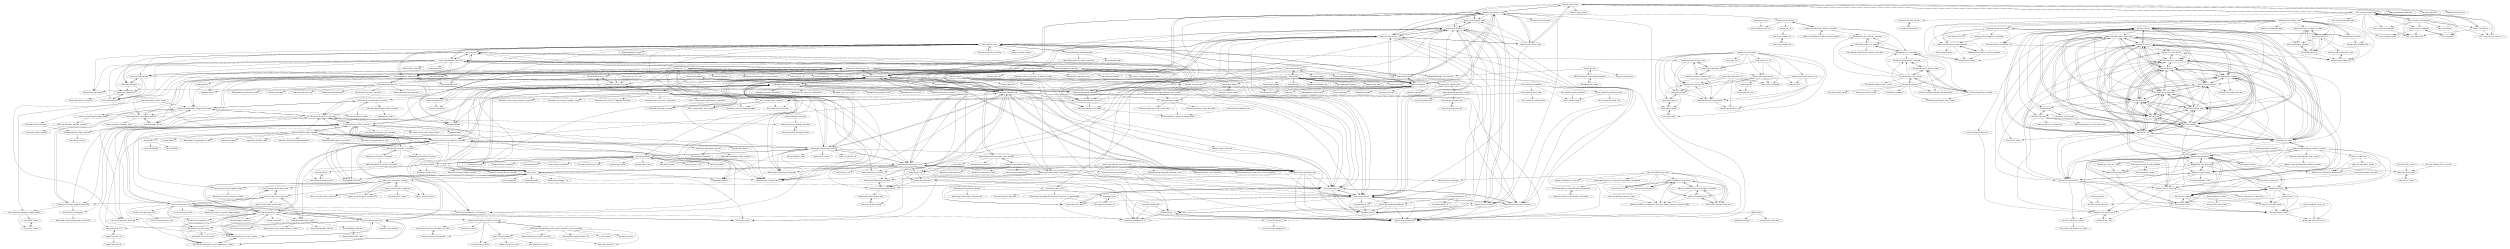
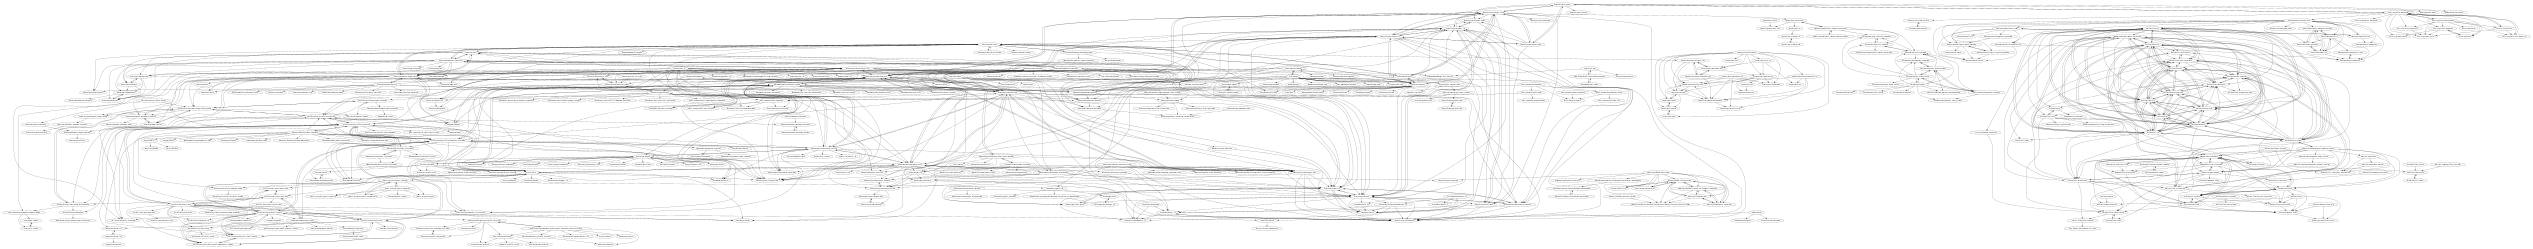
(2400, 13) -> none
